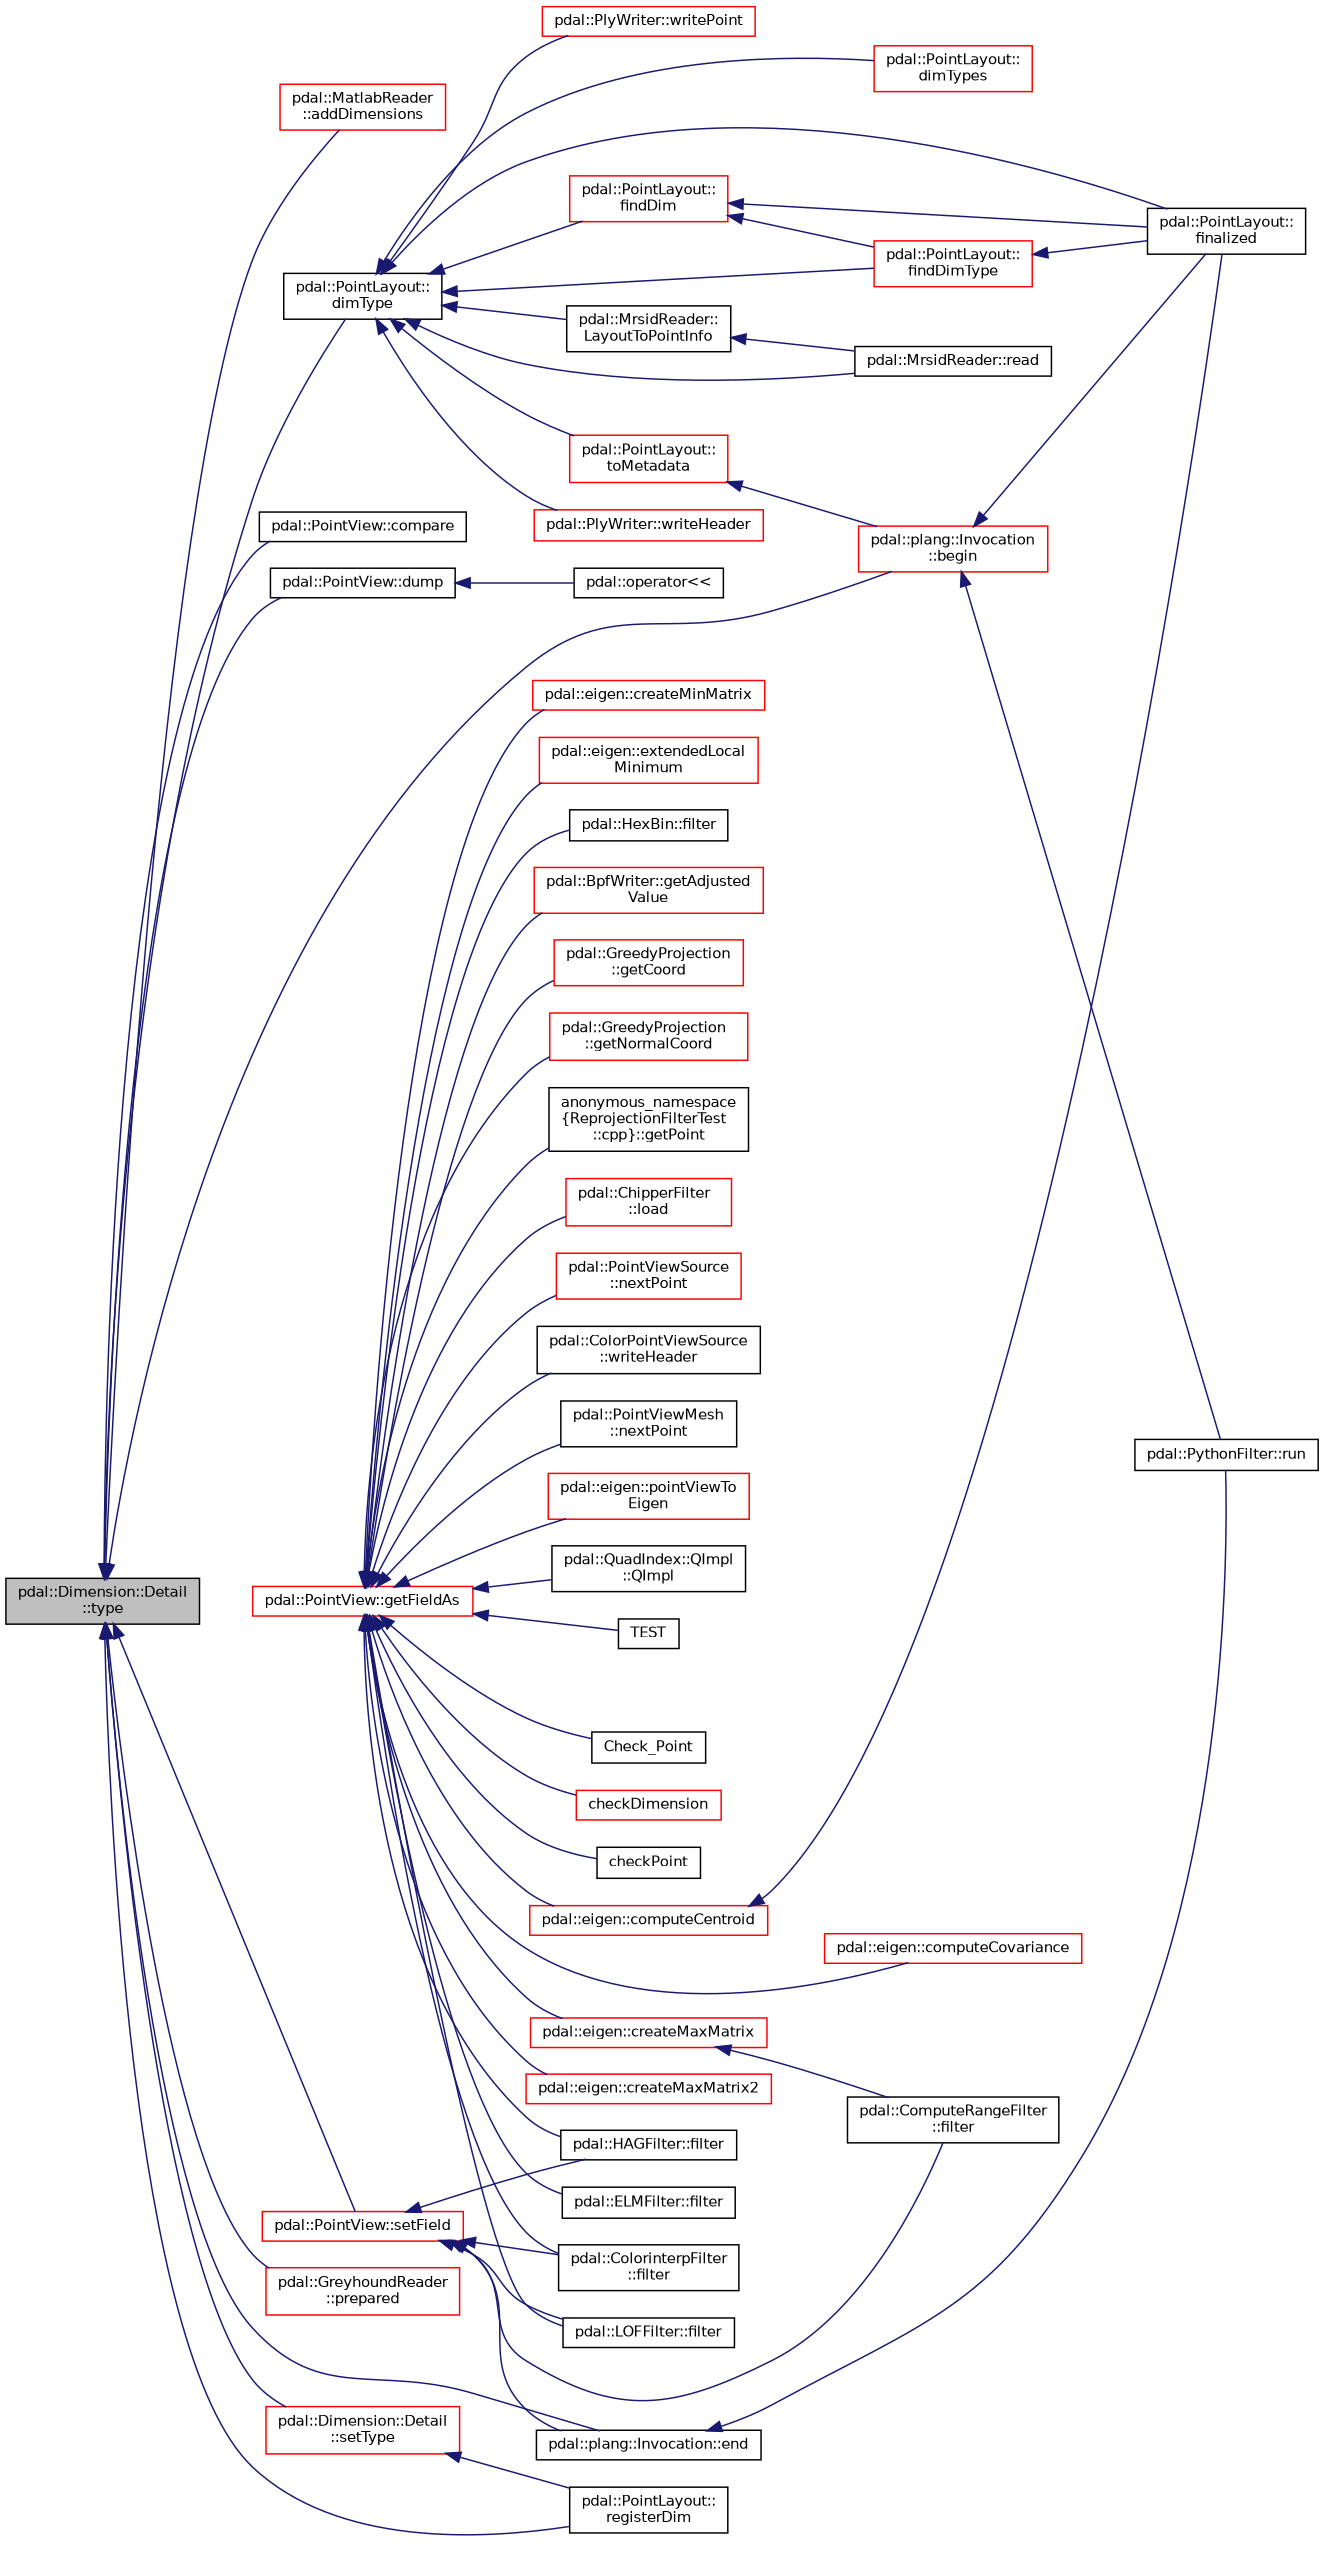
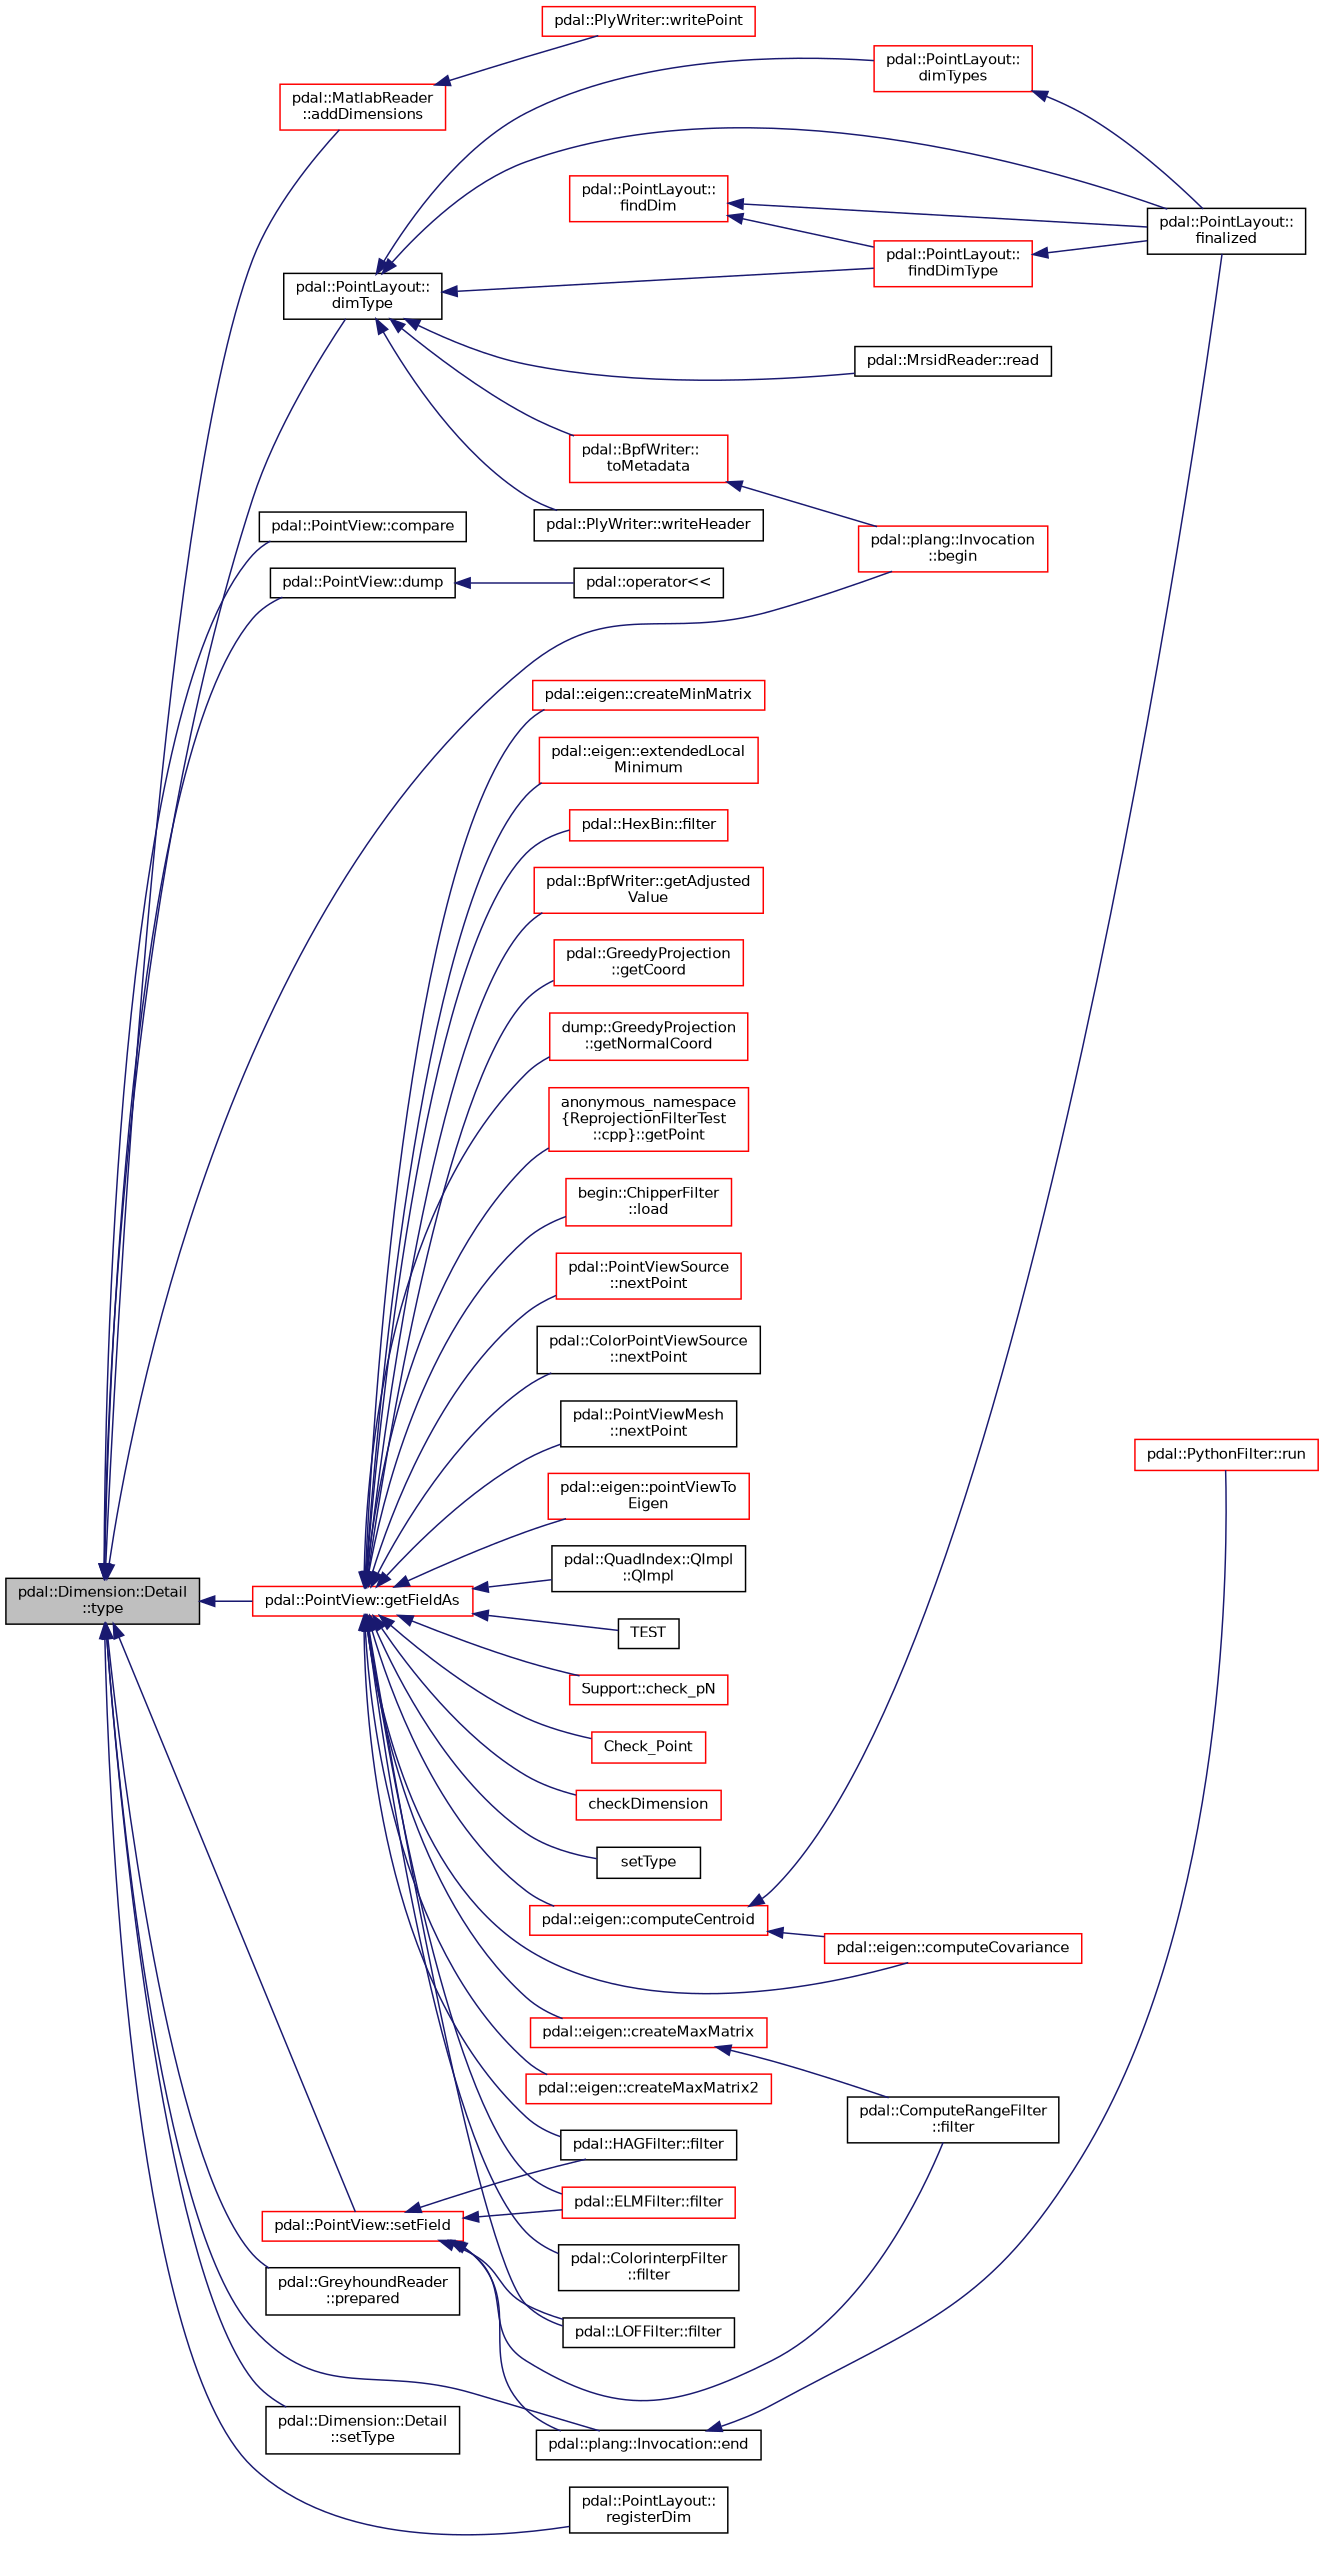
(478, 134) -> (524, 58)
(513, 245) -> none
(649, 329) -> none
(1095, 384) -> (1130, 145)
(649, 459) -> (649, 459)
(649, 525) -> (649, 525)
(649, 825) -> (649, 825)
(1099, 1034) -> none
(649, 1037) -> (649, 1037)
(649, 1119) -> (649, 1119)
(649, 1202) -> (649, 1202)
(649, 1350) -> (649, 1350)
(1227, 1455) -> (1227, 1455)
none -> (234, 1601)
none -> (649, 1690)
(649, 1748) -> (649, 1748)
(649, 1863) -> (649, 1863)
none -> (804, 1935)
(649, 2203) -> (649, 2203)
(517, 2249) -> (525, 2213)
(363, 2291) -> (363, 2291)
(363, 2430) -> (363, 2430)
(515, 2473) -> none
